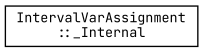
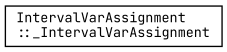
(102, 26) -> (114, 26)
